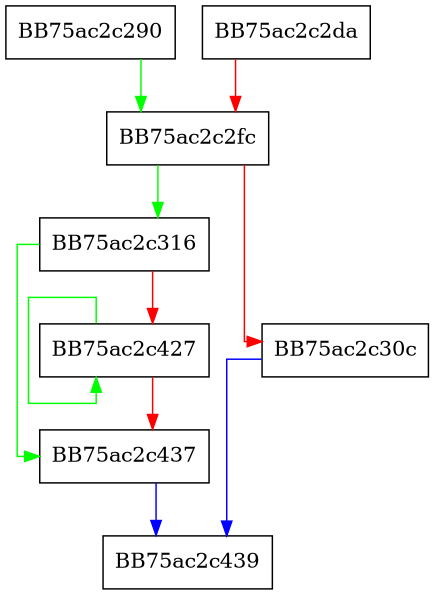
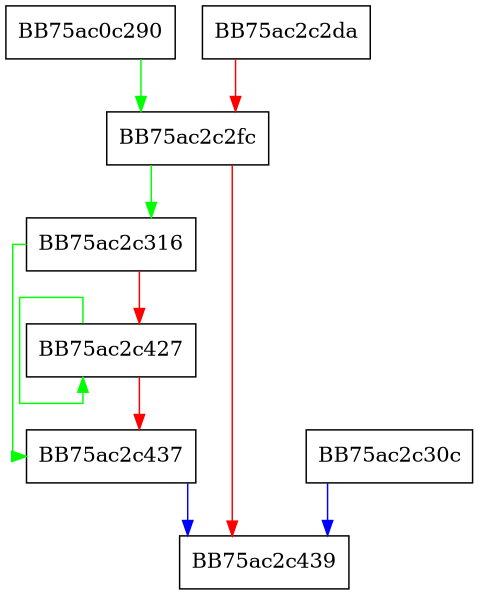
(91, 32) -> (91, 32)
(244, 255) -> (232, 343)
